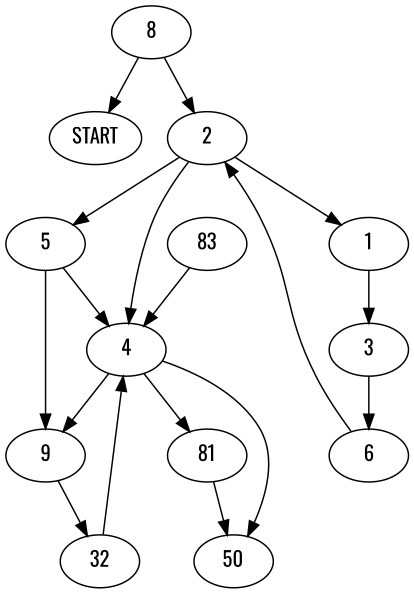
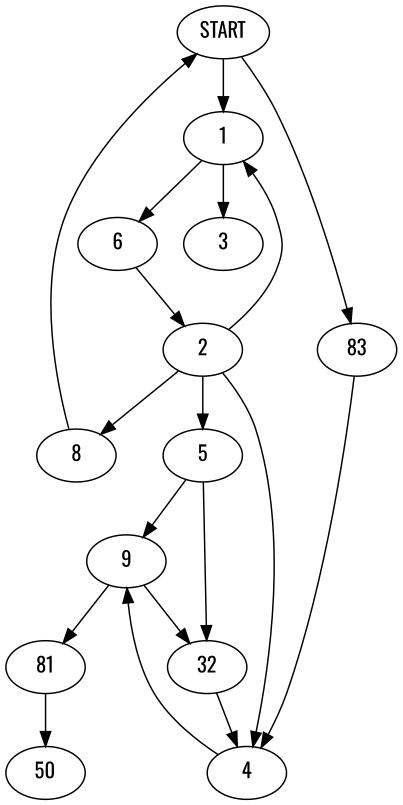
none -> (223, 78)
(176, 79) -> (145, 398)
none -> (305, 178)
(81, 291) -> (205, 554)
(369, 395) -> (176, 186)
(162, 397) -> (91, 608)
(253, 419) -> none
